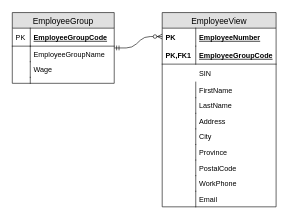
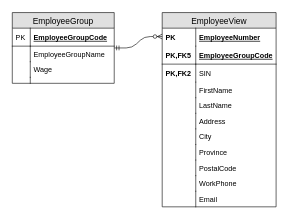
(177, 55) -> (177, 55)
none -> (179, 73)
